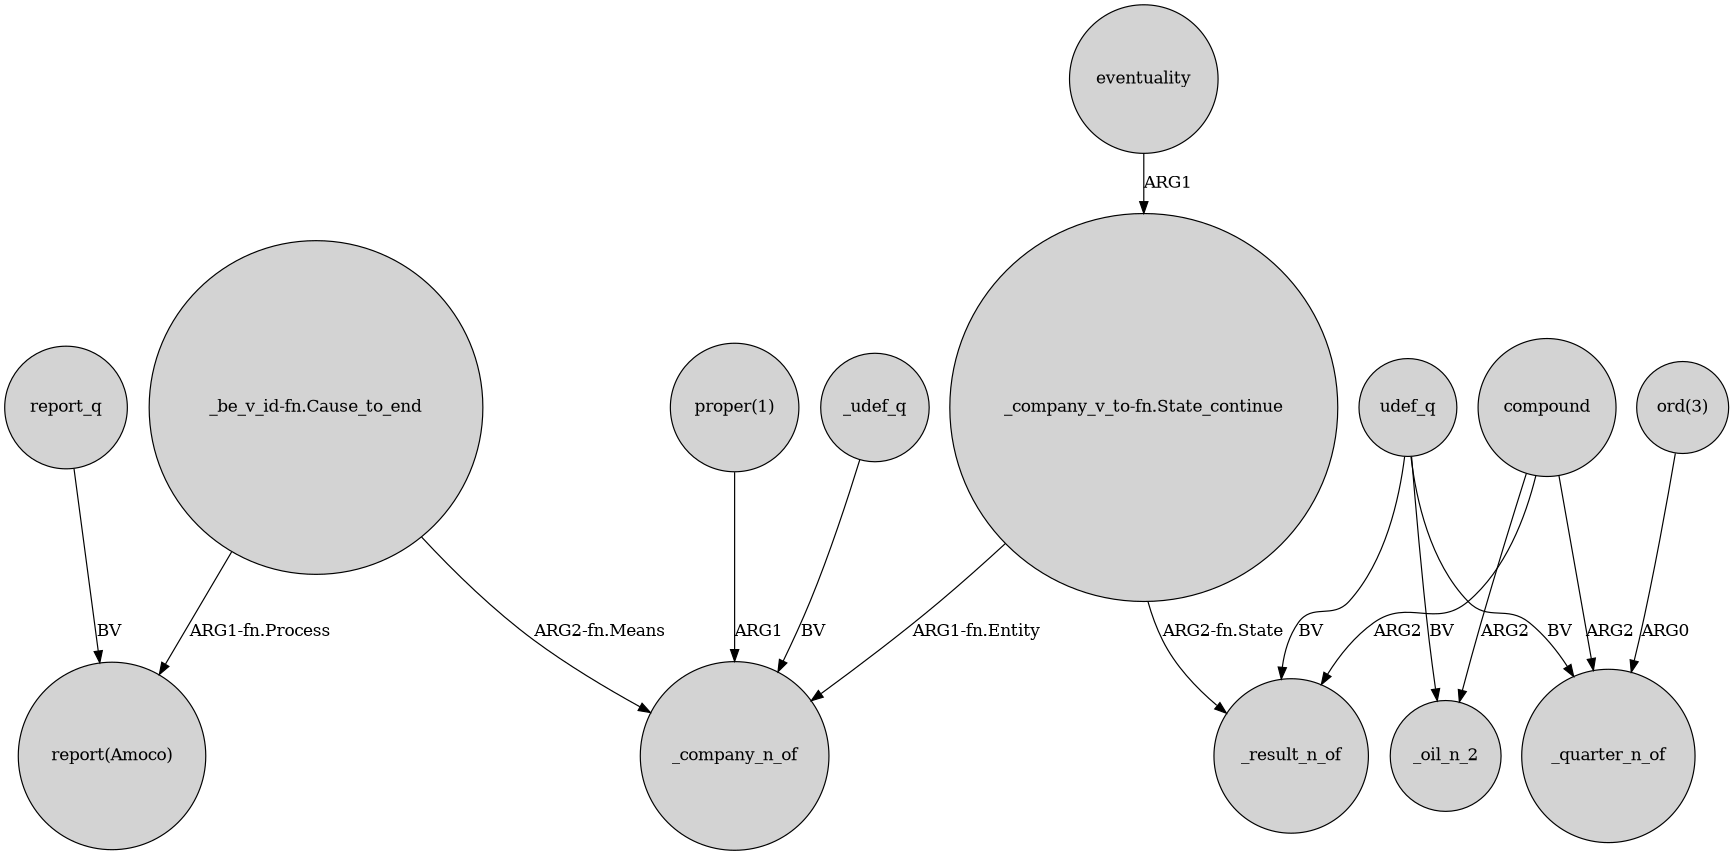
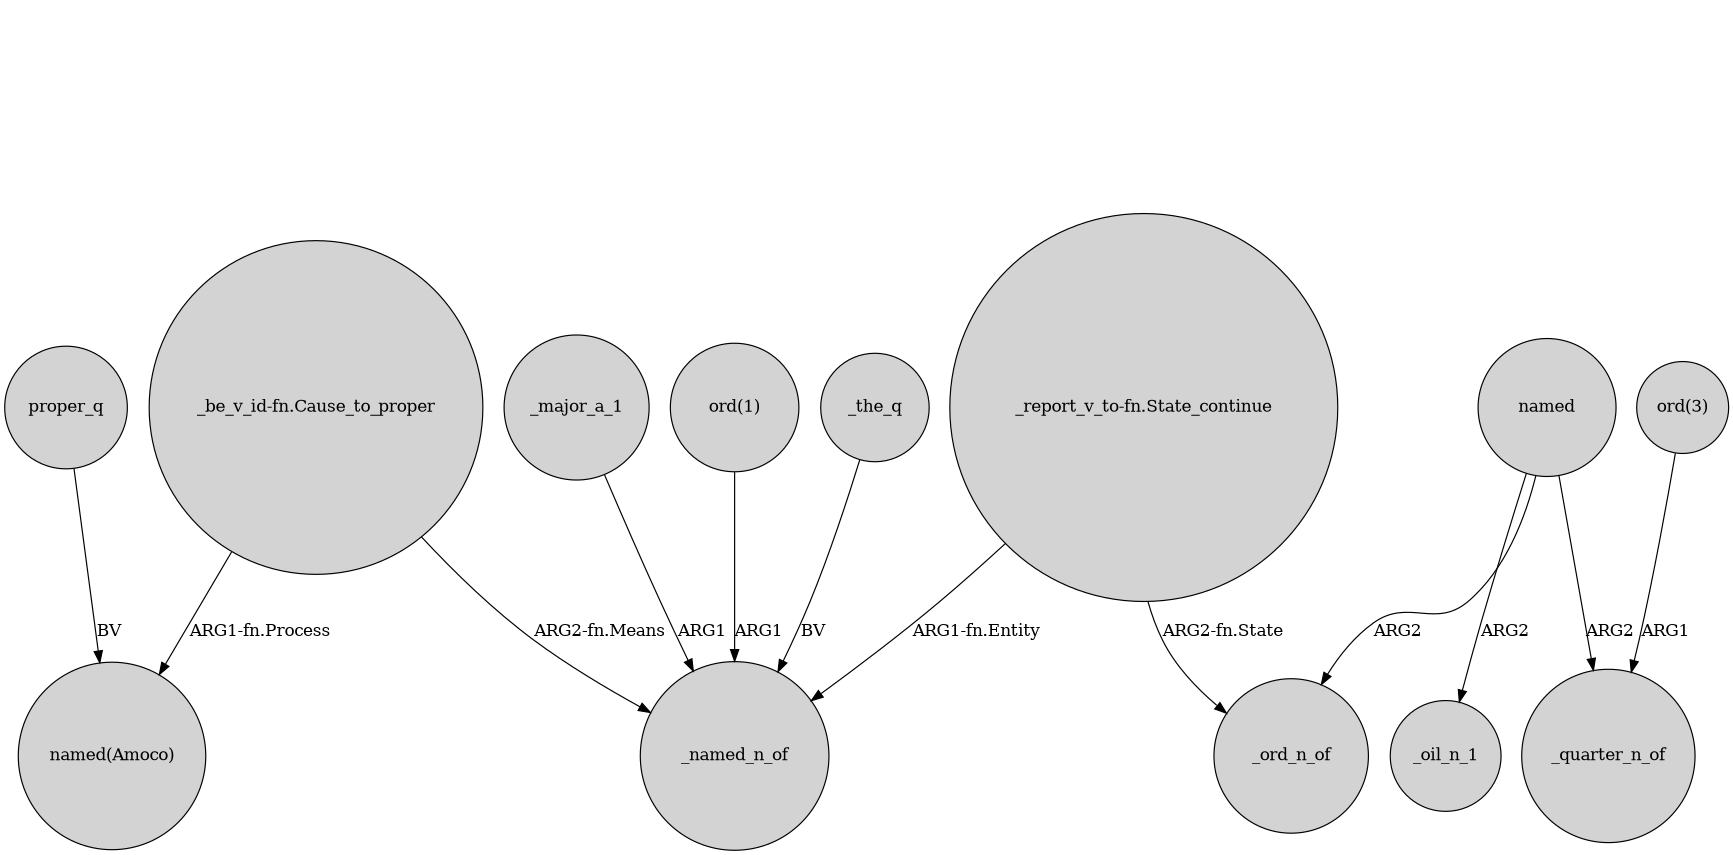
(1144, 79) -> none
(66, 408) -> (66, 408)
(316, 408) -> (316, 408)
none -> (577, 408)
(735, 408) -> (735, 408)
(875, 408) -> (875, 408)
(1144, 408) -> (1144, 408)
(1408, 408) -> none
(1547, 408) -> (1547, 408)
(1666, 632) -> (1666, 632)
(112, 756) -> (112, 756)
(735, 756) -> (735, 756)
(1291, 756) -> (1291, 756)
(1446, 756) -> (1446, 756)
